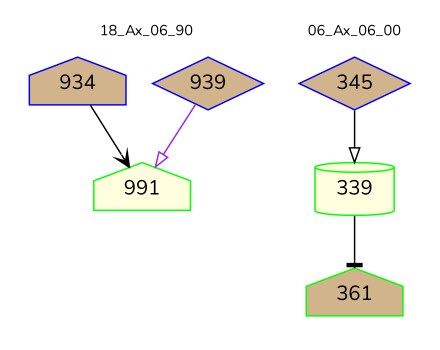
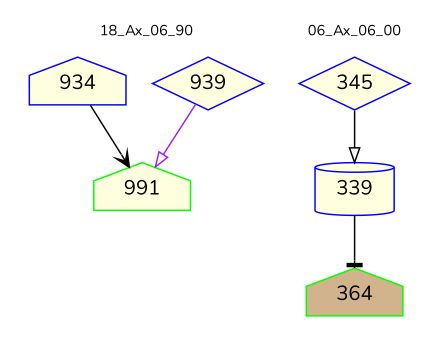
(78, 84) -> (78, 84)
(208, 84) -> (208, 84)
(355, 84) -> (355, 84)
(355, 189) -> (355, 189)
(355, 295) -> (355, 295)
